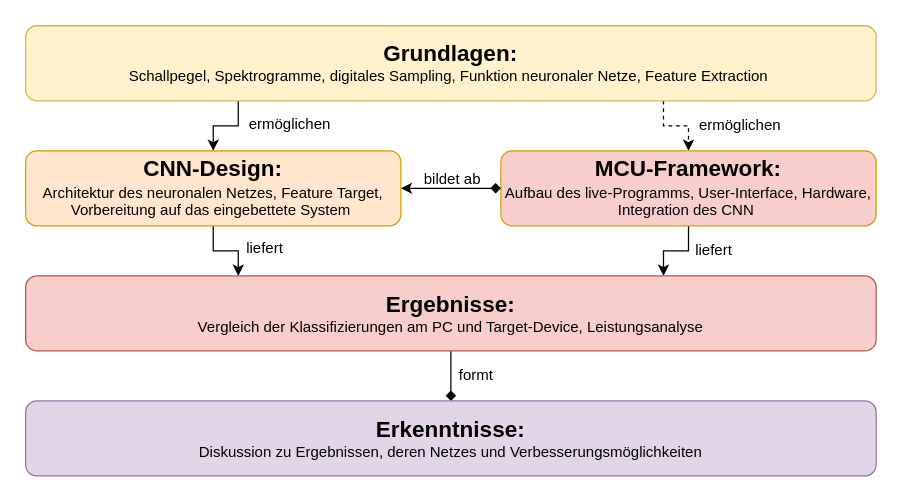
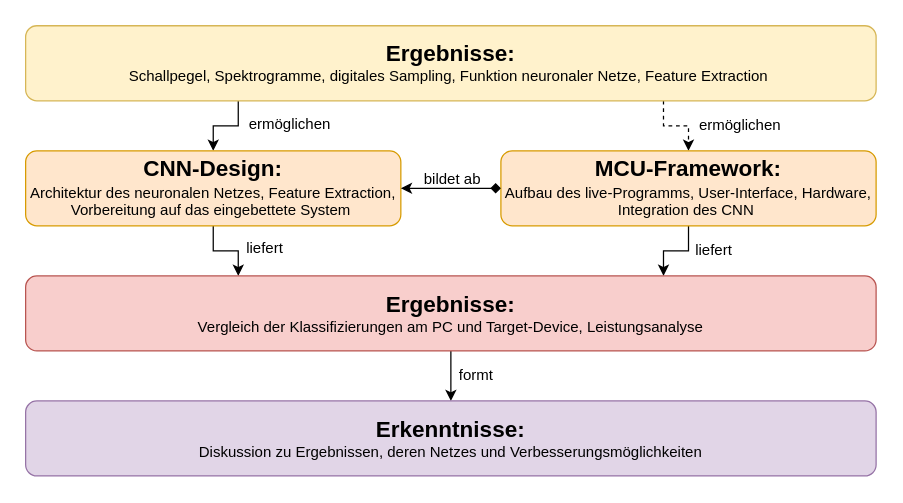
(451, 63) -> (451, 63)
(213, 188) -> (213, 188)
(688, 188) -> (688, 188)
(451, 390) -> (451, 391)
